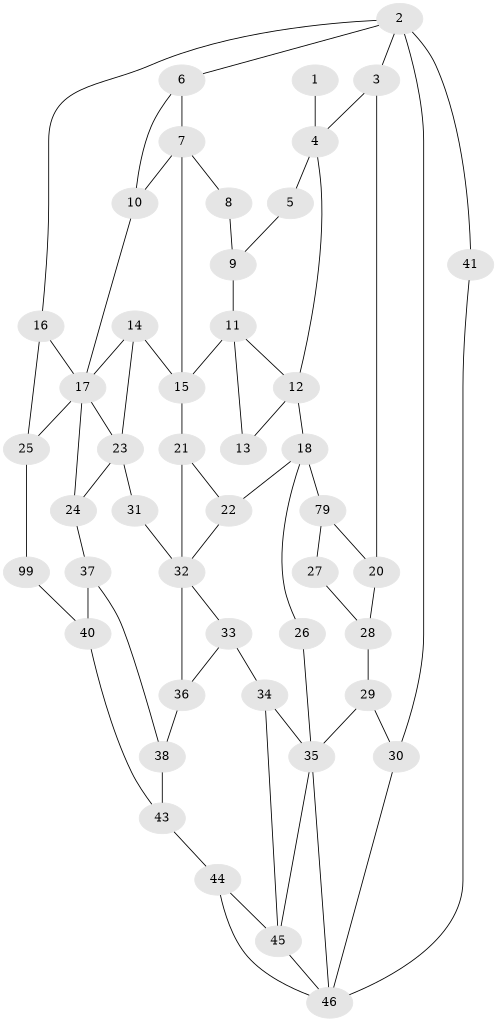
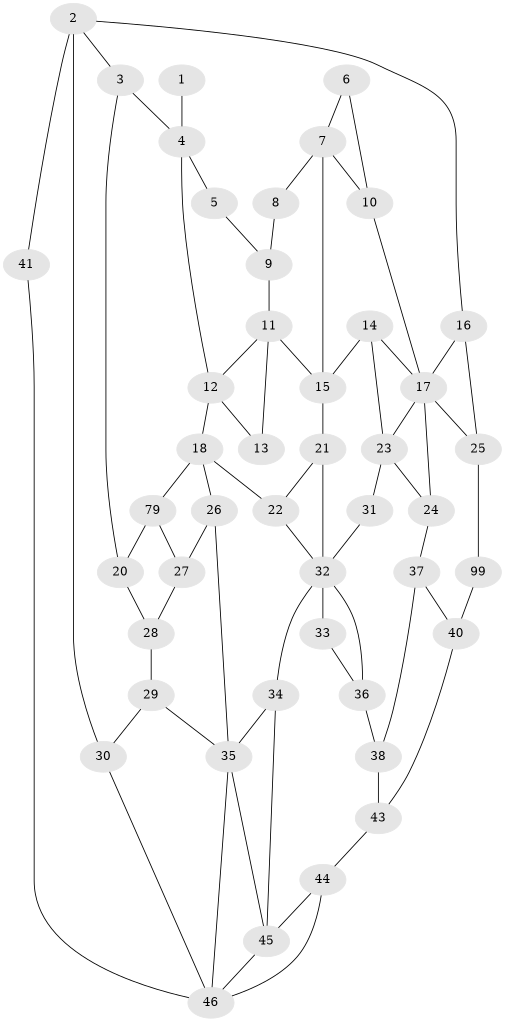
(291, 50) -> none
none -> (198, 542)
(247, 664) -> (288, 630)
